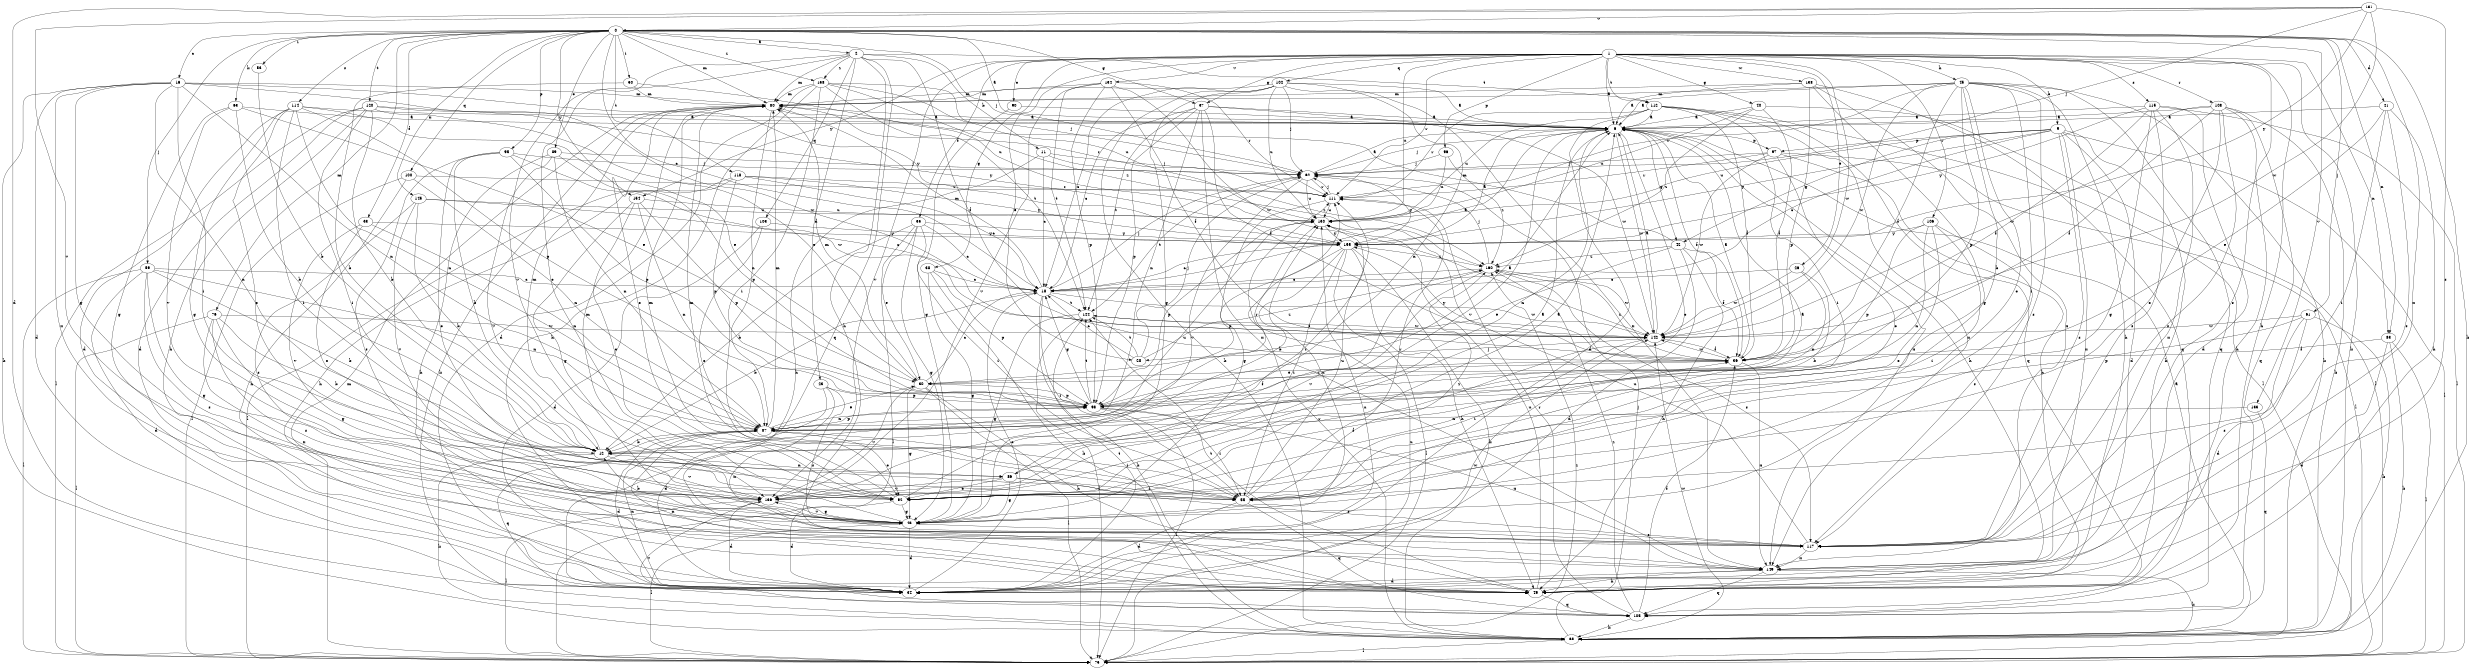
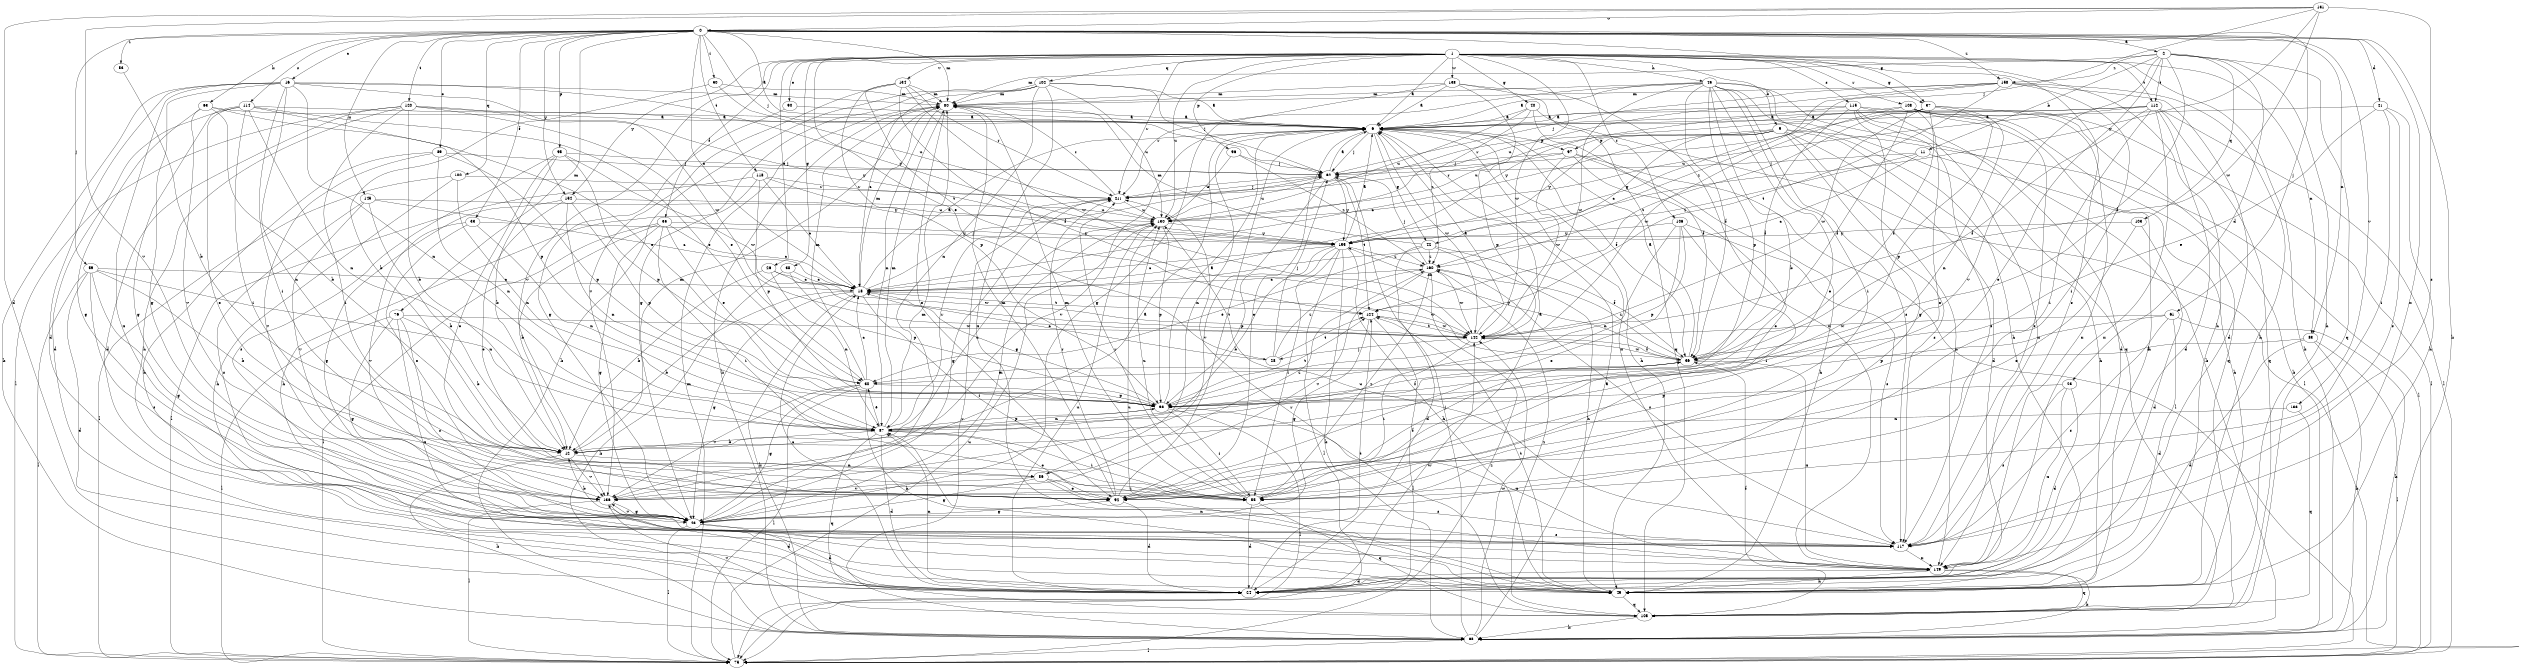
(1332, 199) -> (1118, 199)
(1559, 315) -> (1229, 315)
(972, 416) -> (732, 362)
(909, 593) -> (1249, 593)
